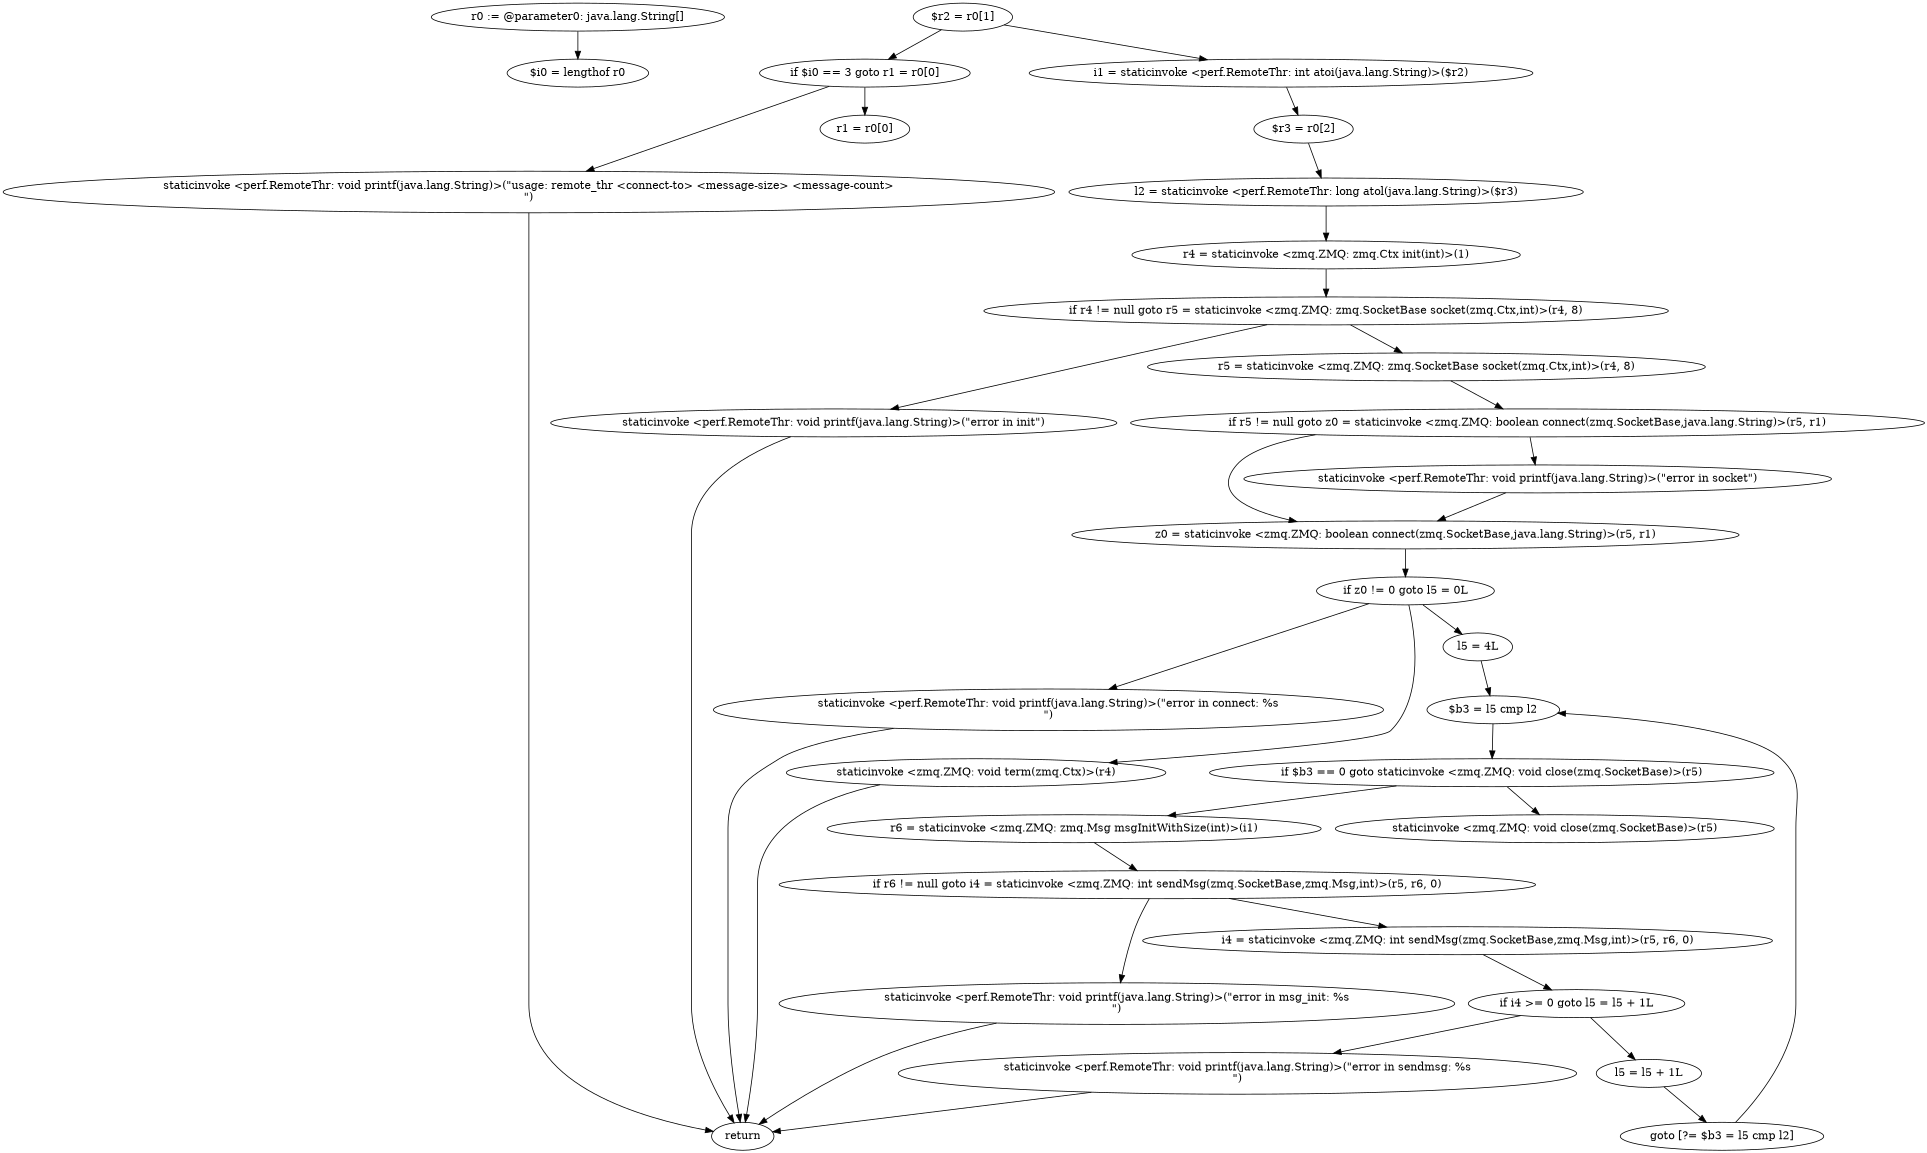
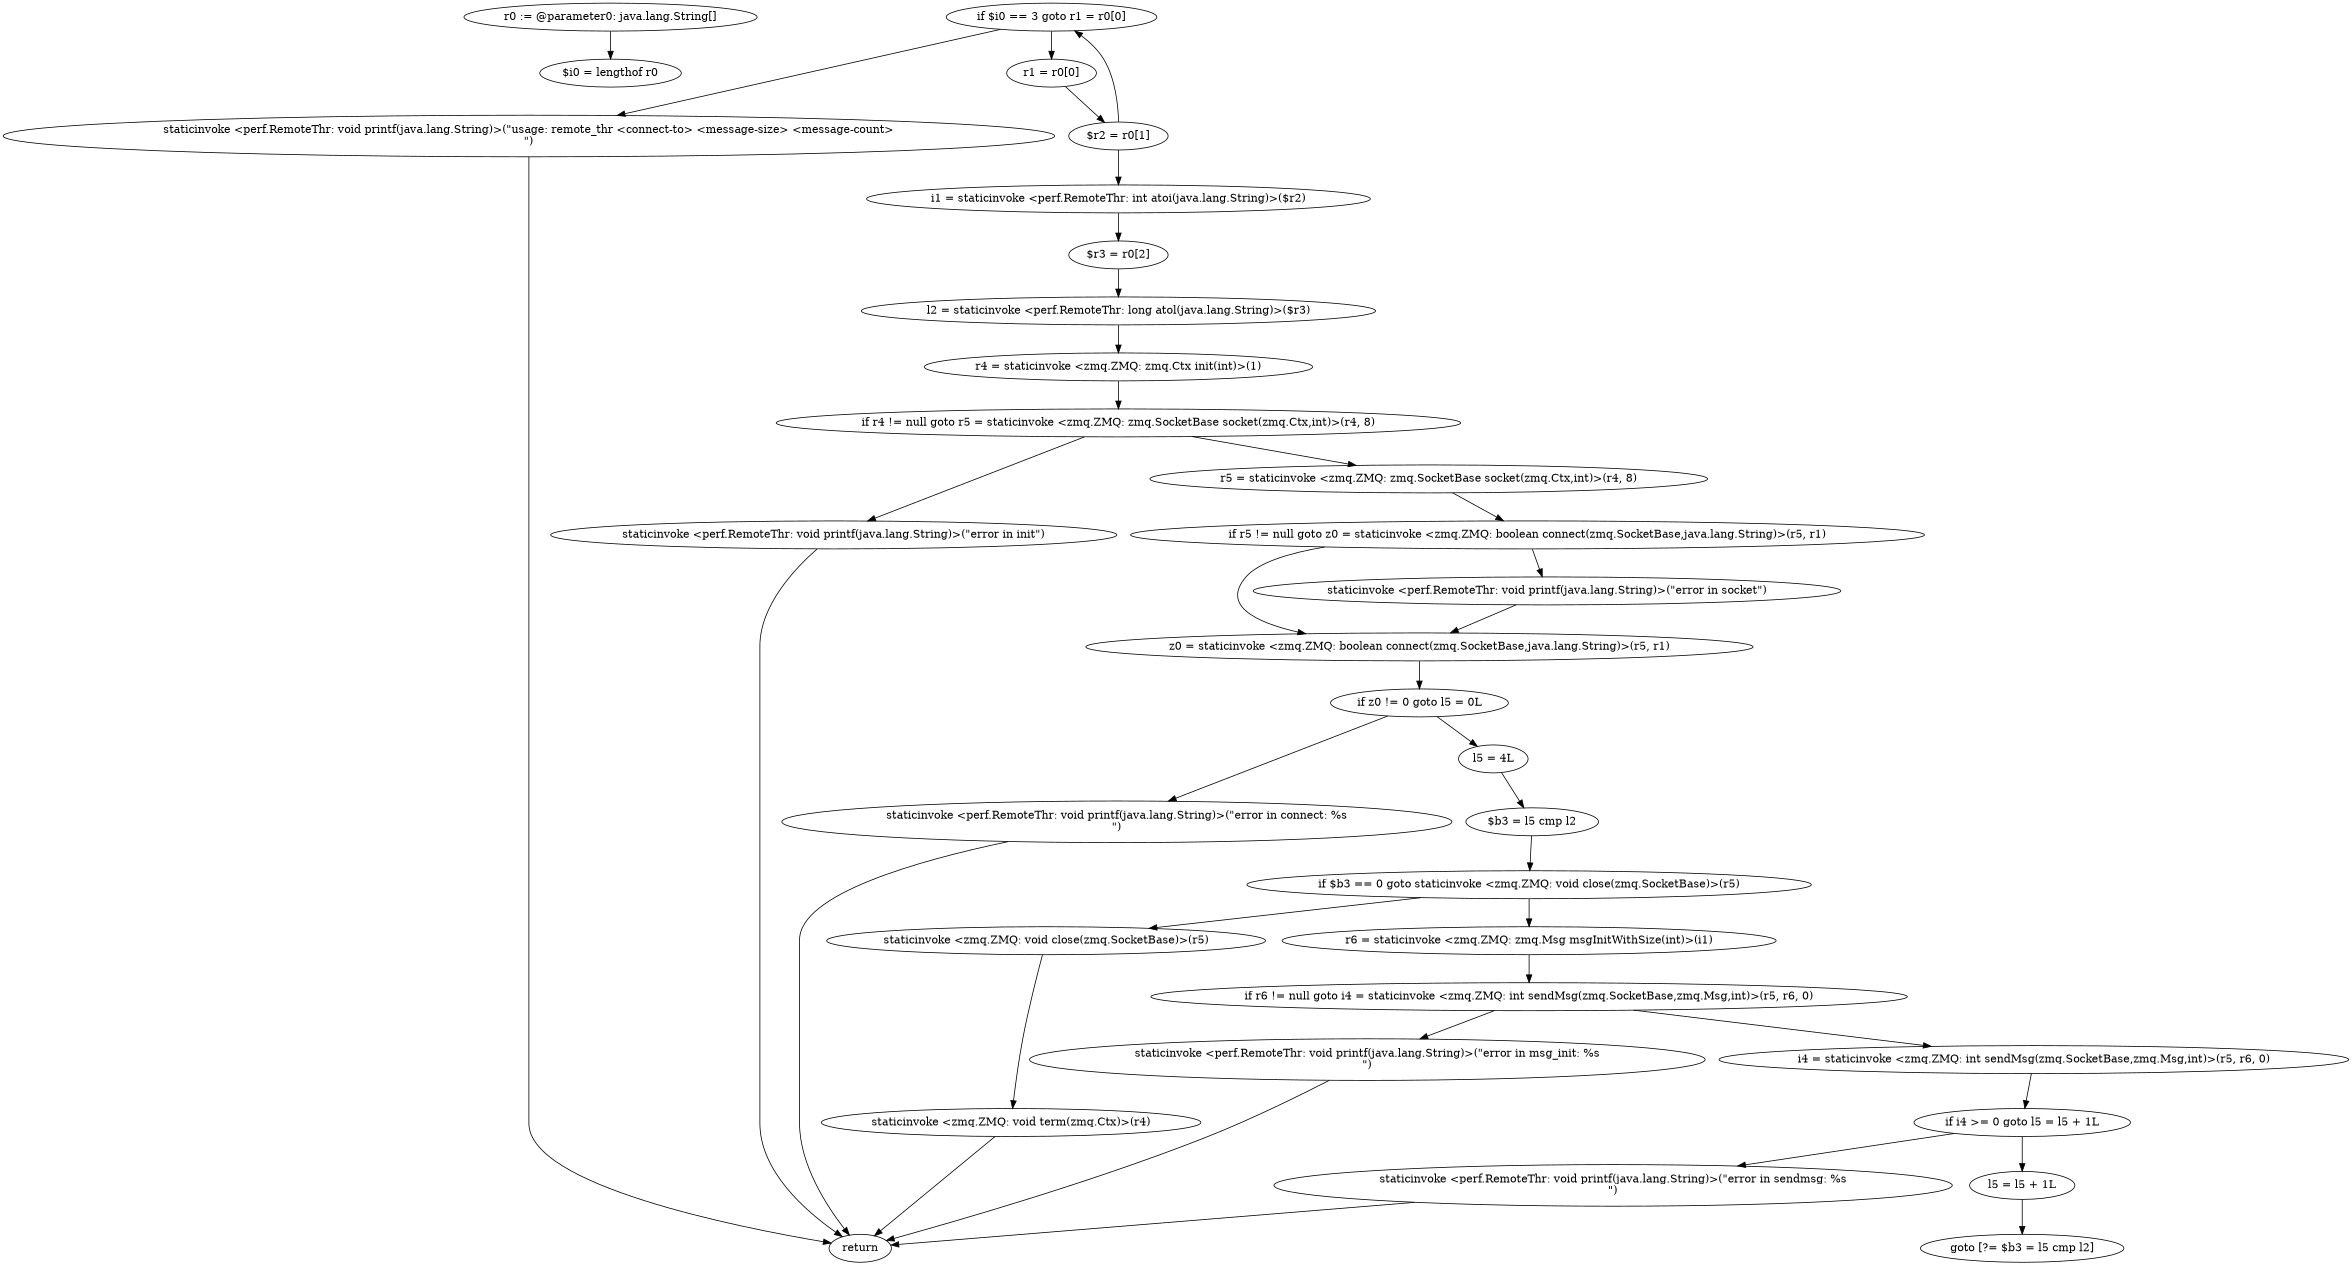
none -> (1082, 102)
(1320, 744) -> (1025, 1027)
(1796, 836) -> none
